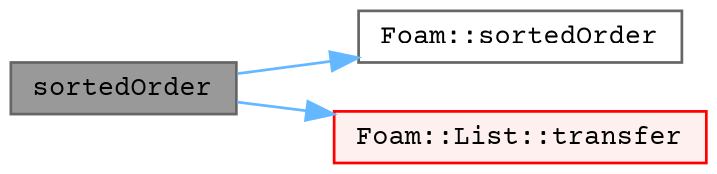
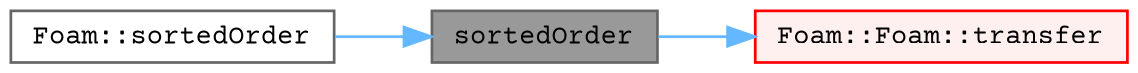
(284, 68) -> (369, 37)
(520, 137) -> (941, 37)
